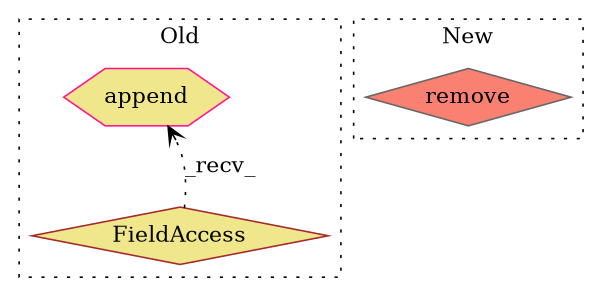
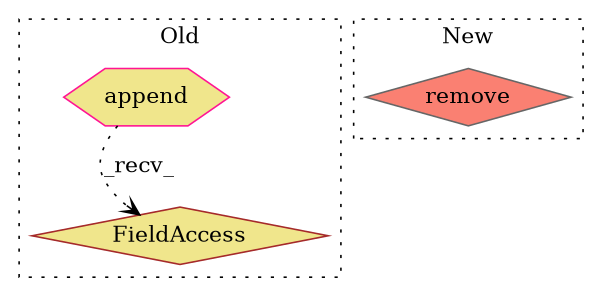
(185, 173) -> (101, 168)
